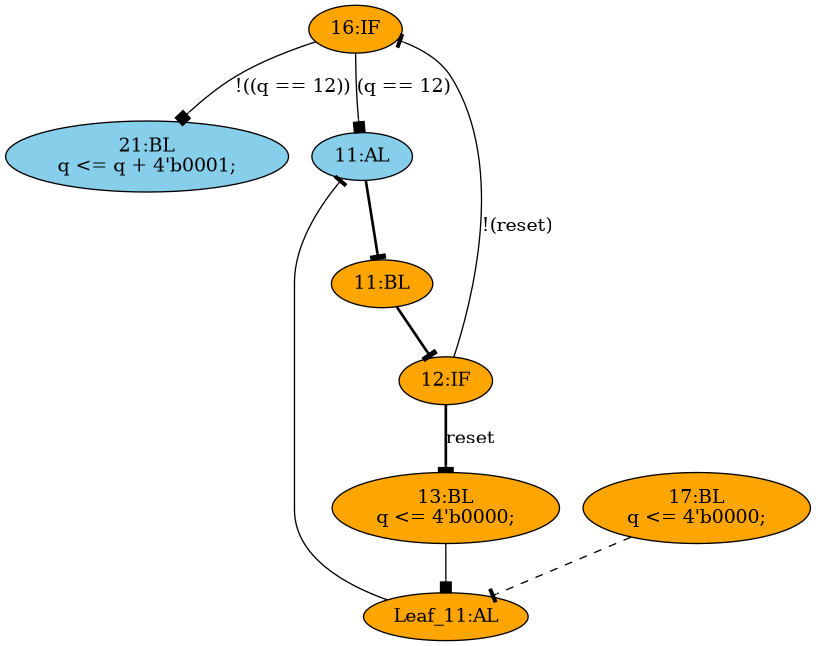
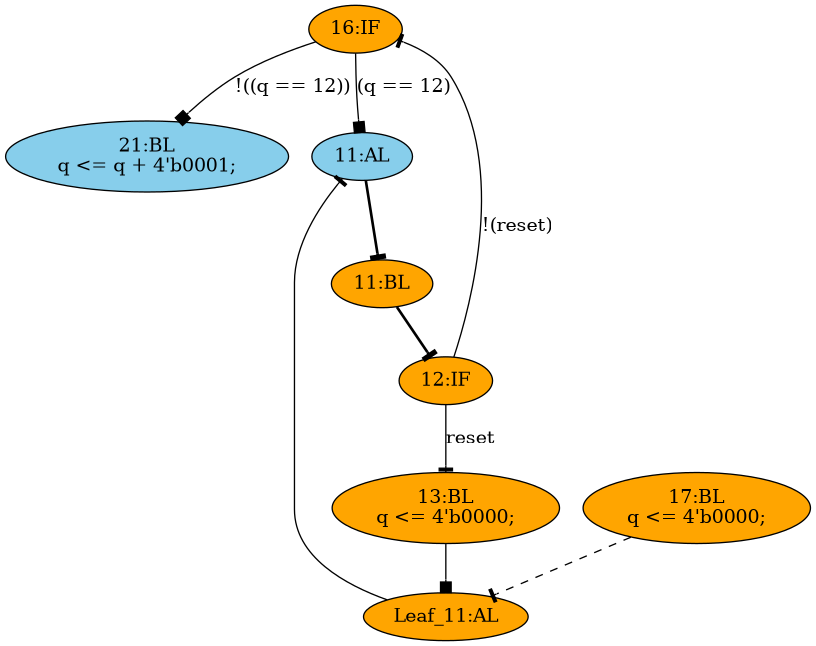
(446, 435) -> (446, 435)
